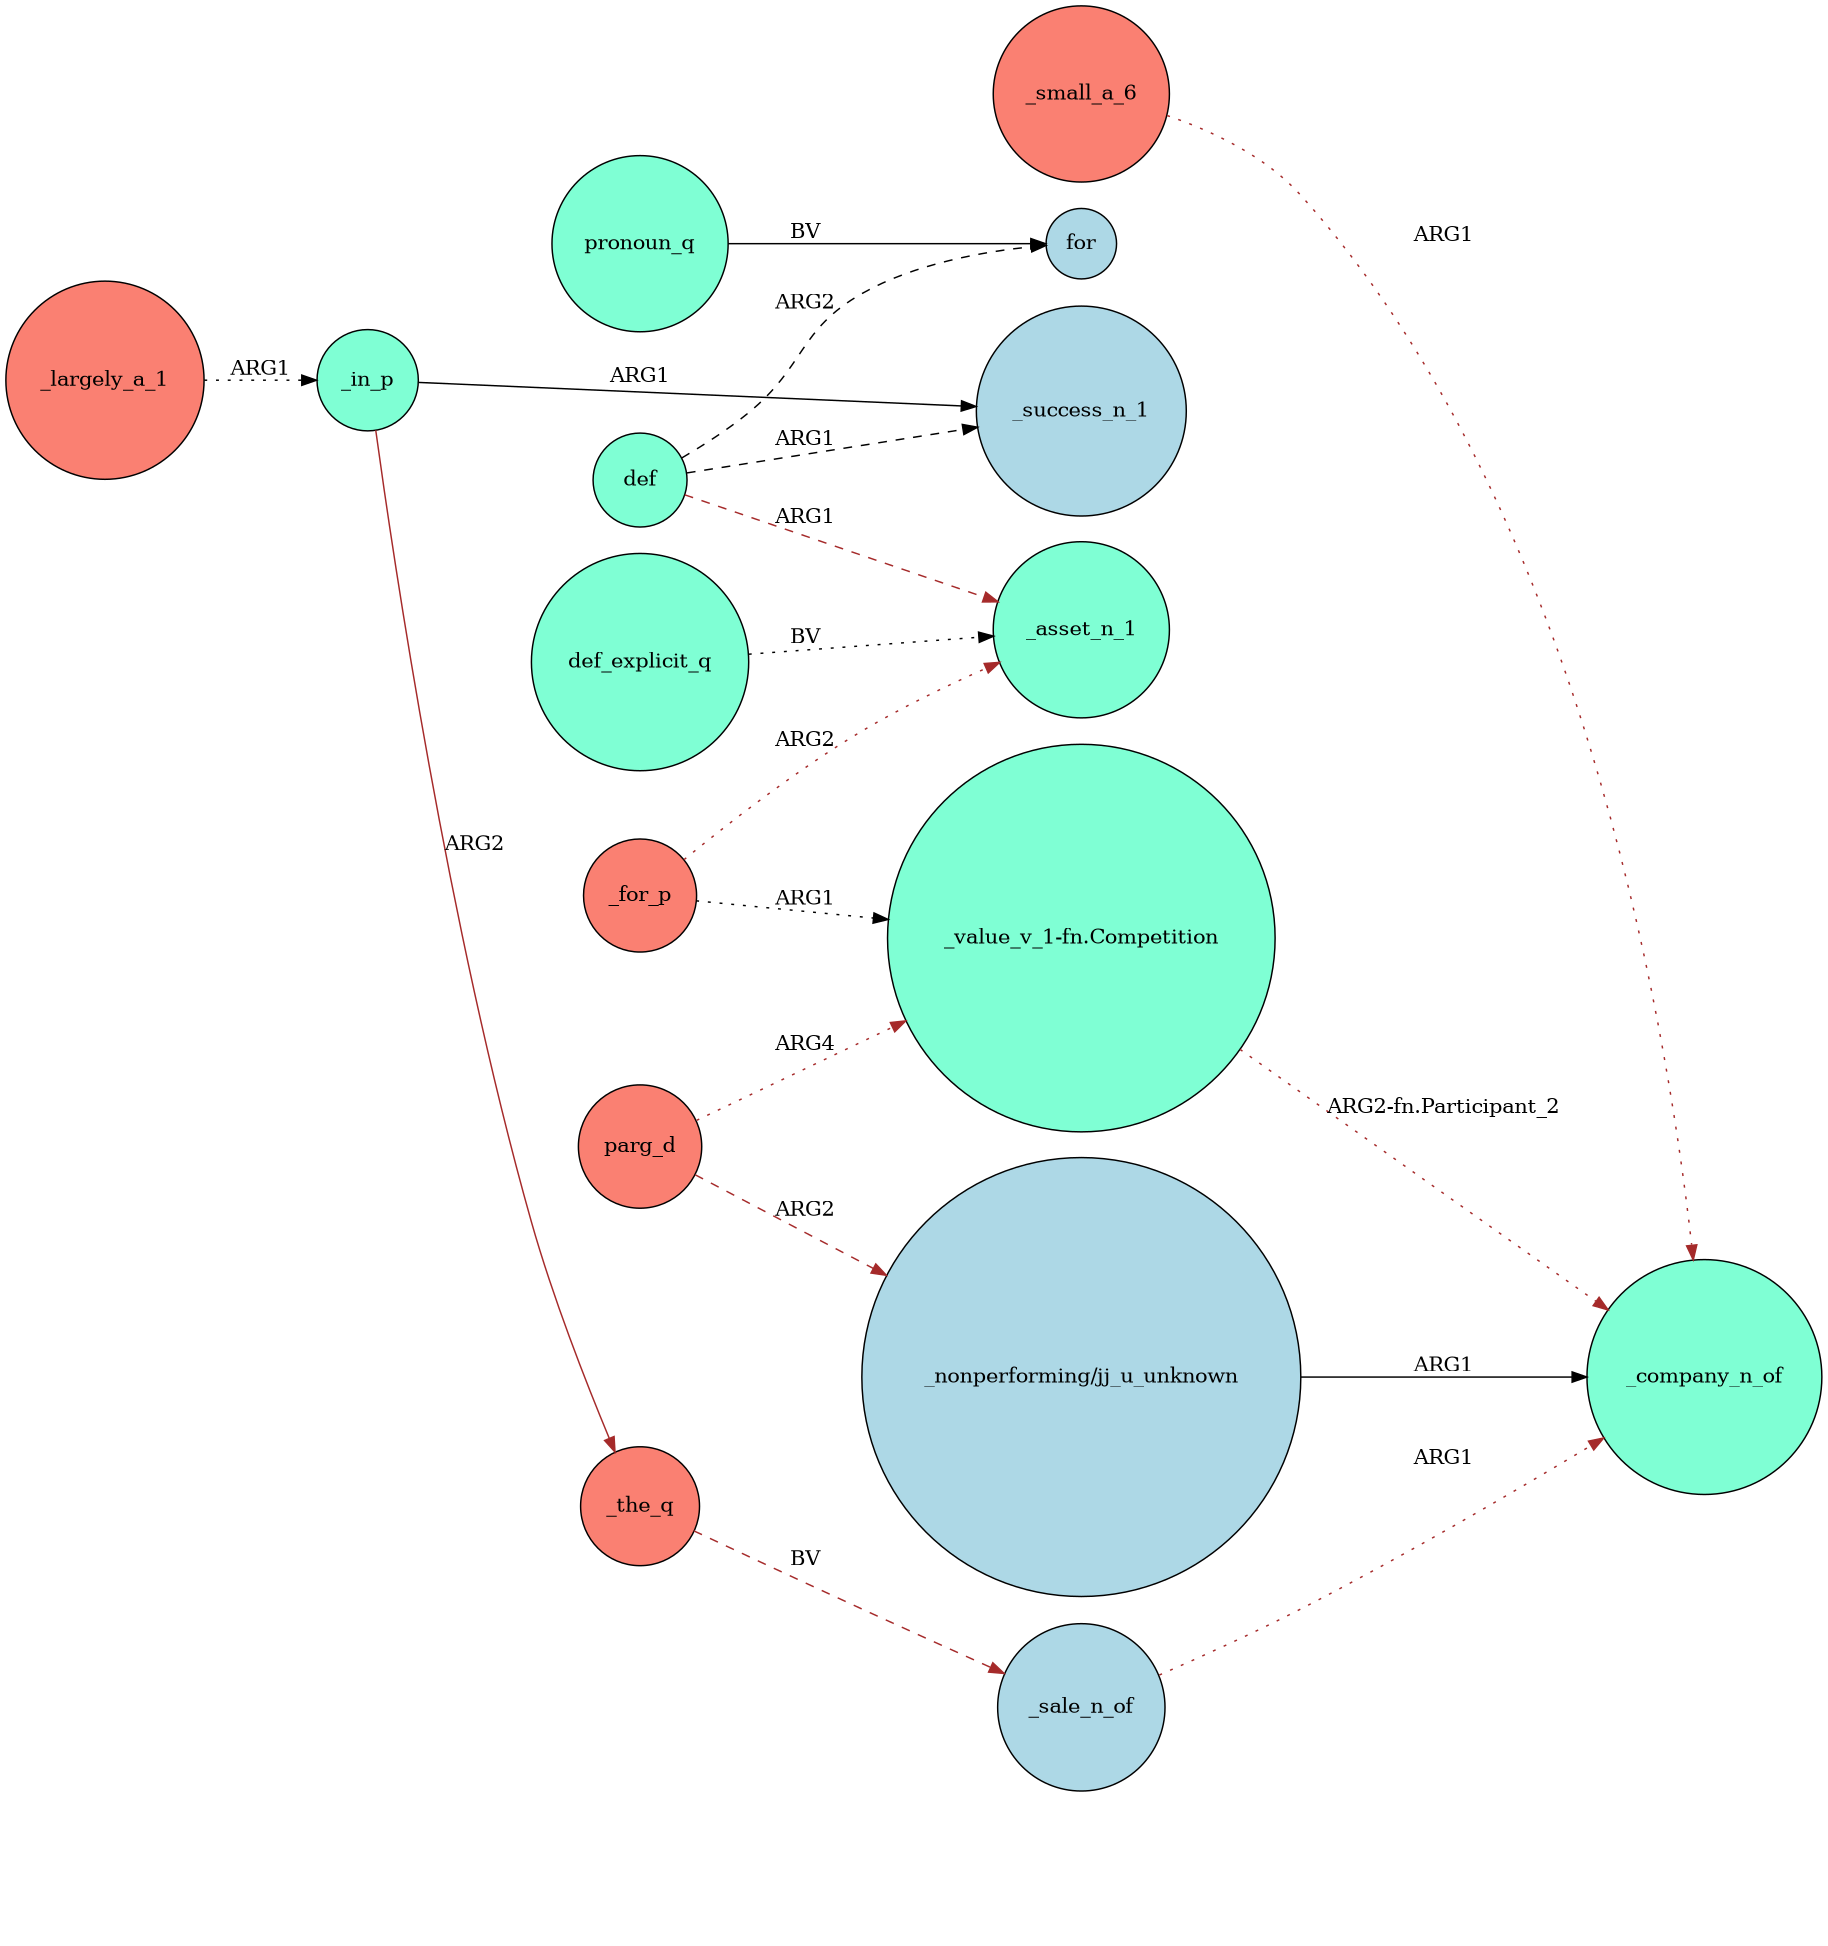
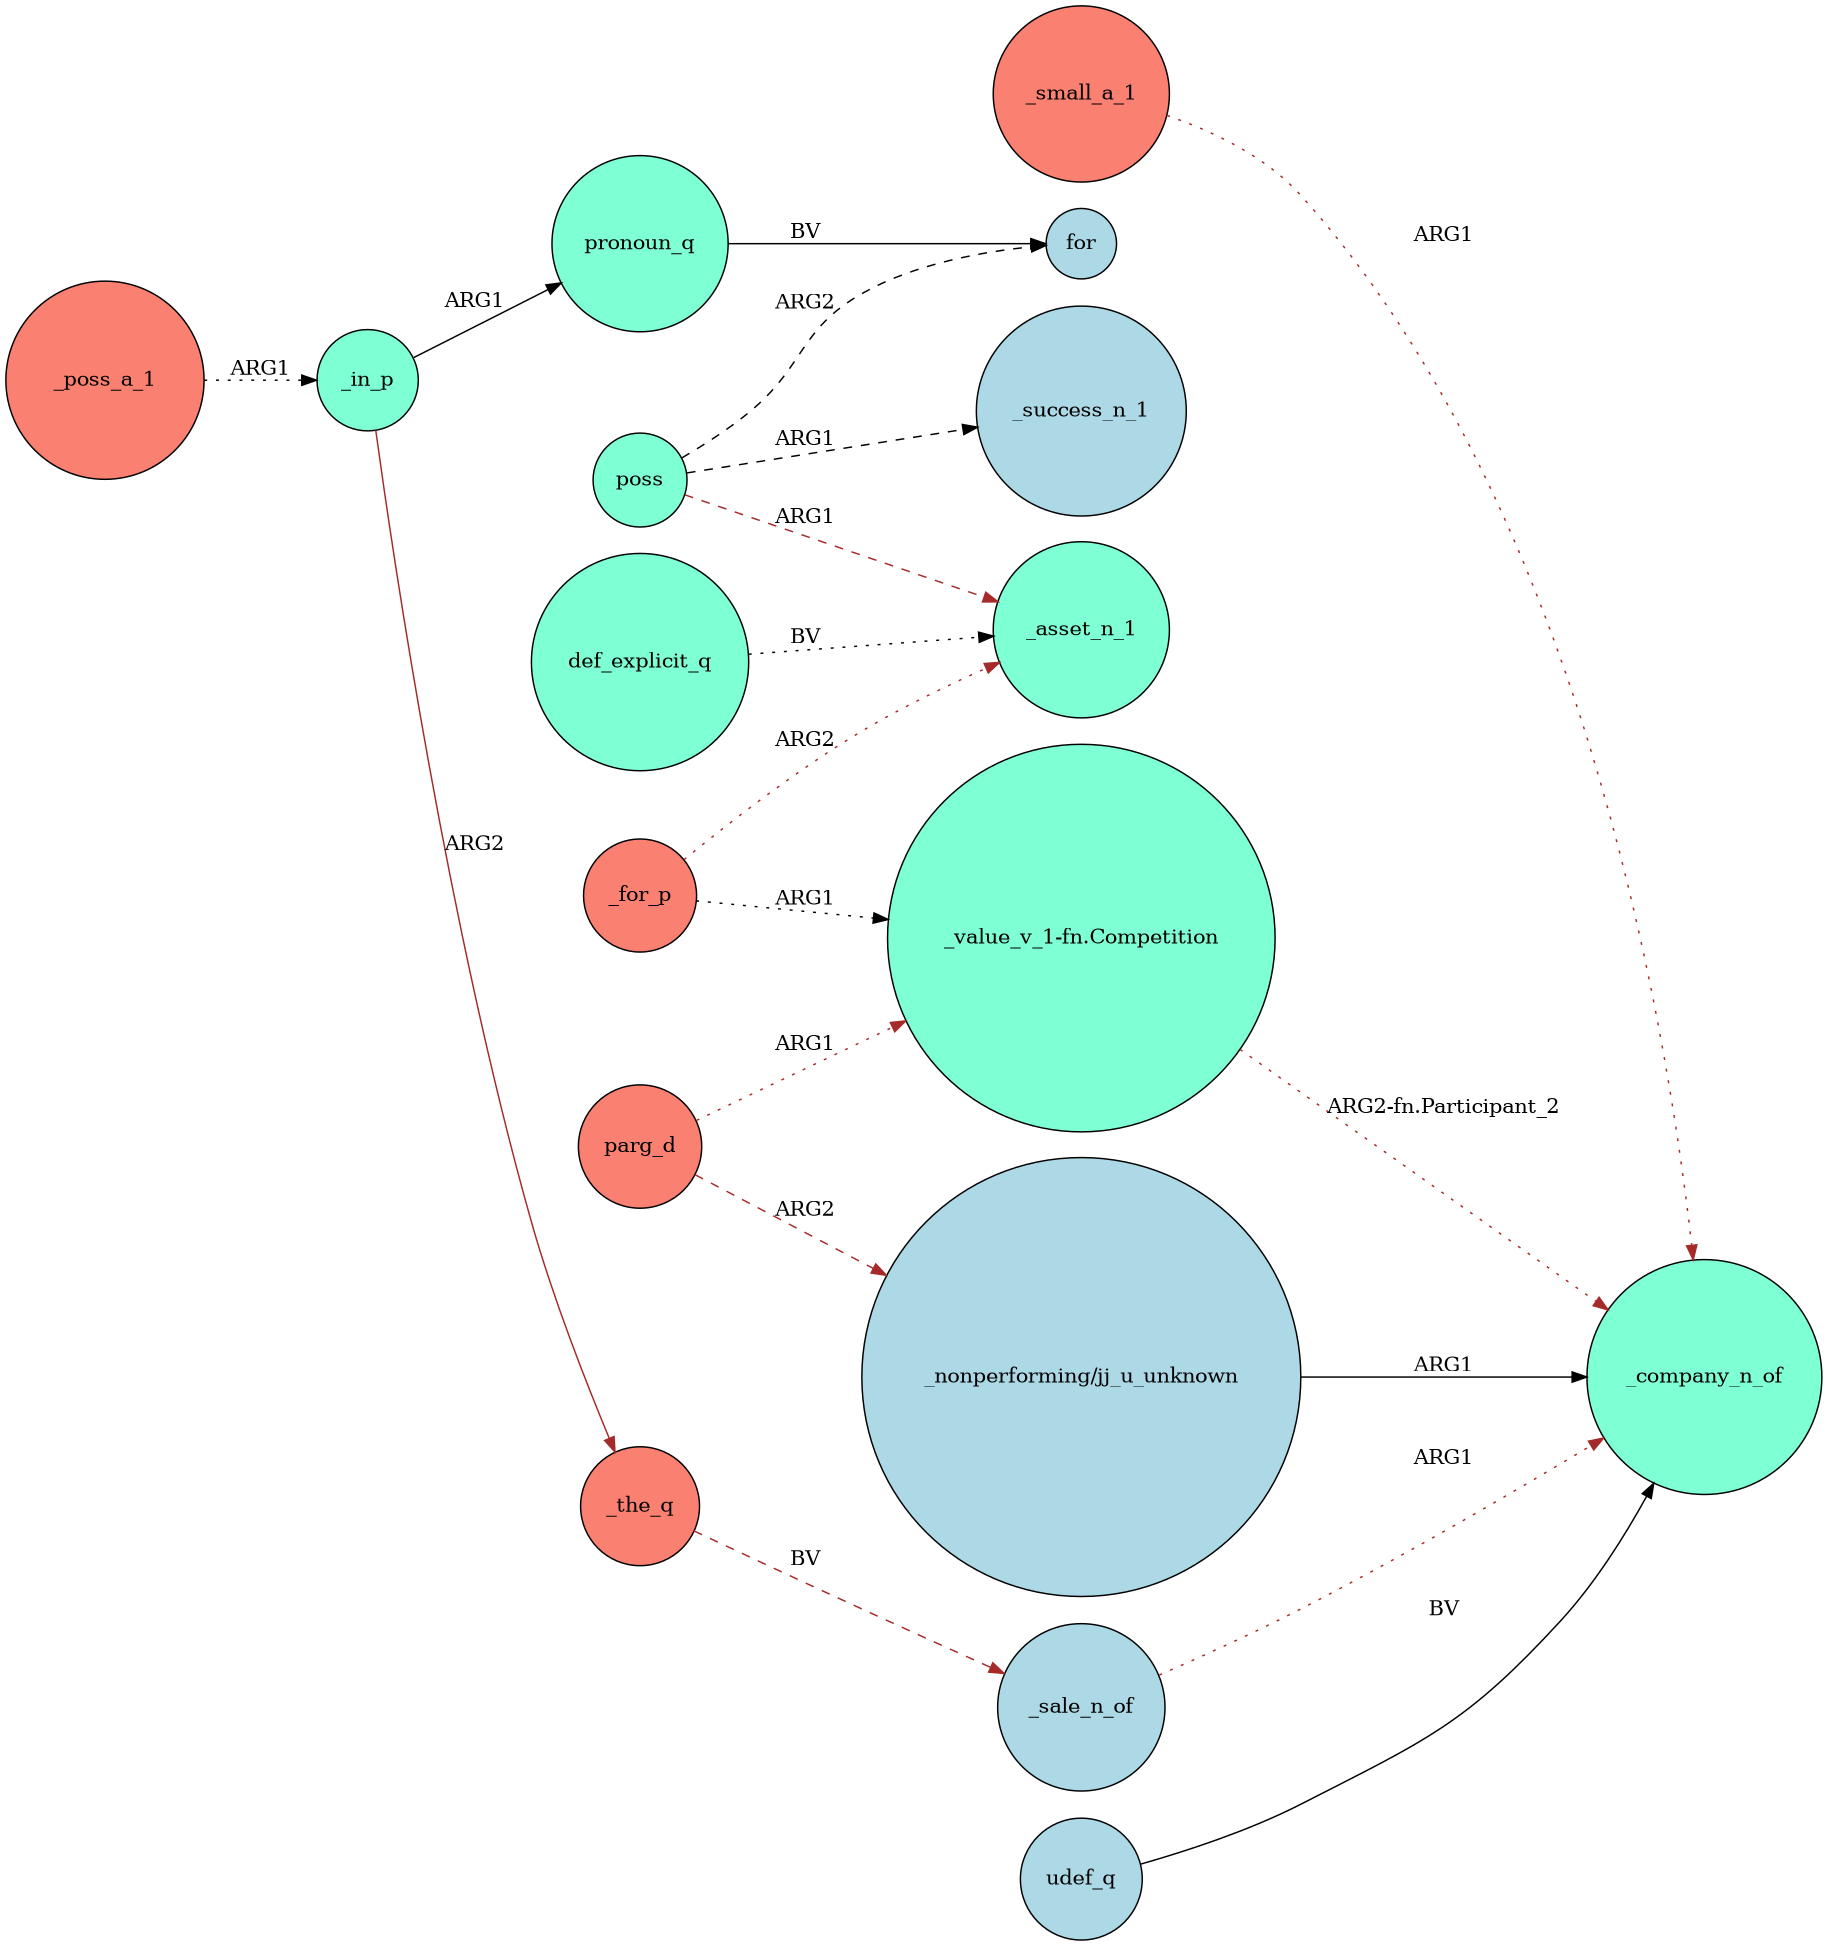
(1081, 94) -> (1081, 94)
(105, 380) -> (105, 380)
(690, 394) -> (481, 324)
(640, 480) -> (640, 480)
(805, 1045) -> (805, 1045)
none -> (1081, 1879)
